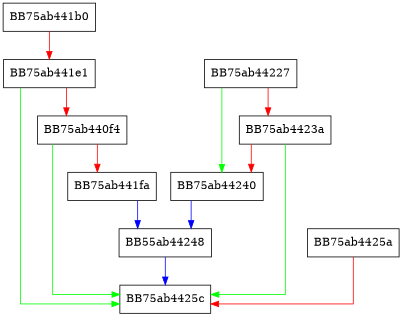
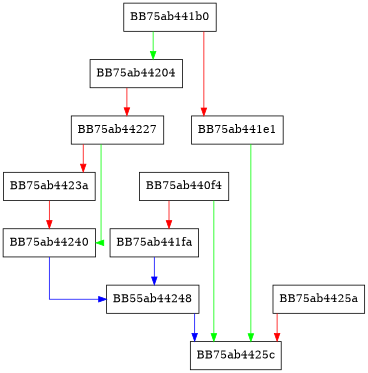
none -> (136, 74)
(66, 98) -> none
(285, 253) -> none
